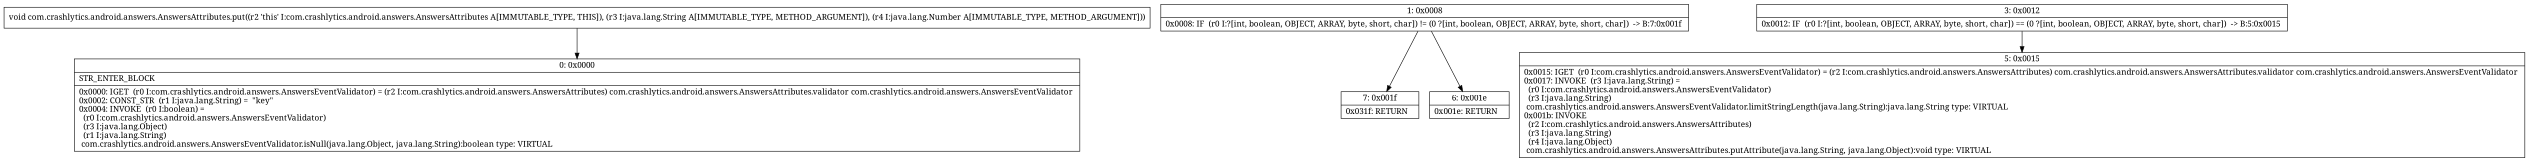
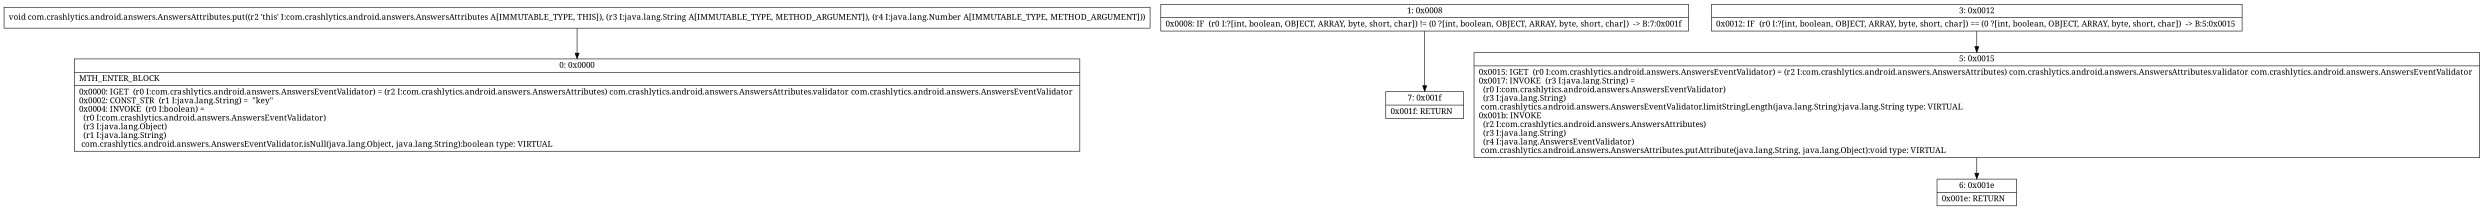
(1446, 59) -> (1977, 165)
(117, 79) -> (119, 79)
(1380, 111) -> (1425, 111)
(1568, 142) -> (1556, 142)
